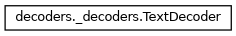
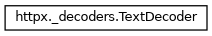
(118, 18) -> (106, 18)
